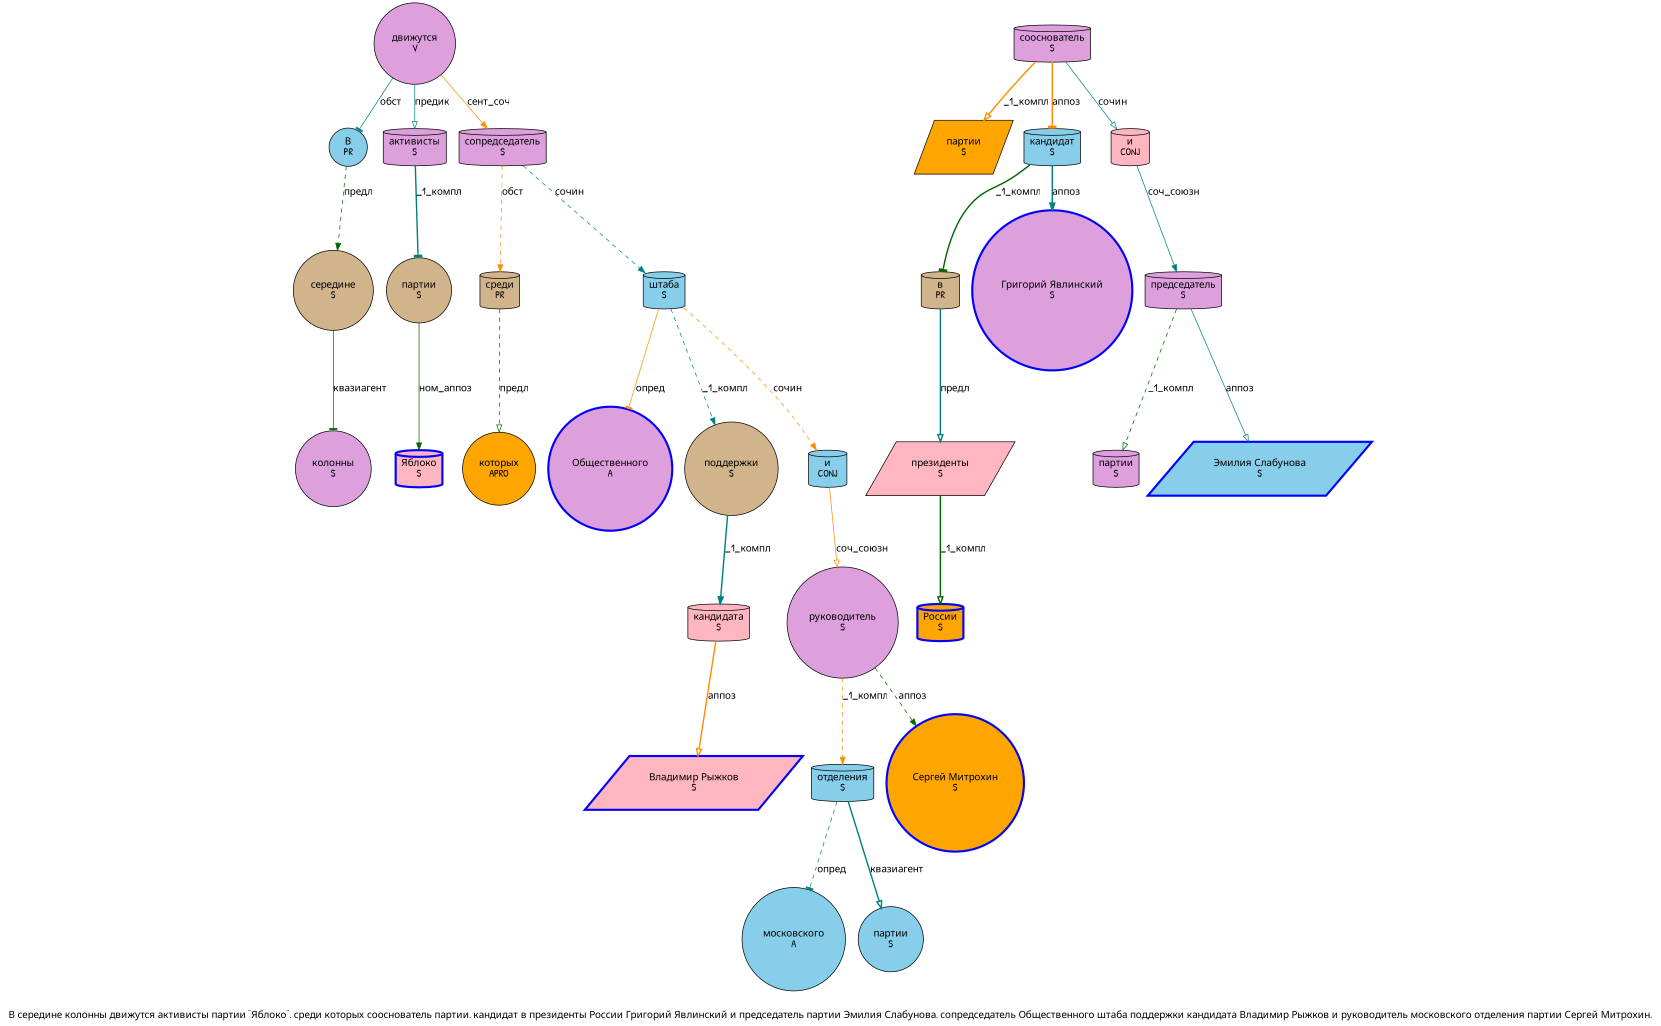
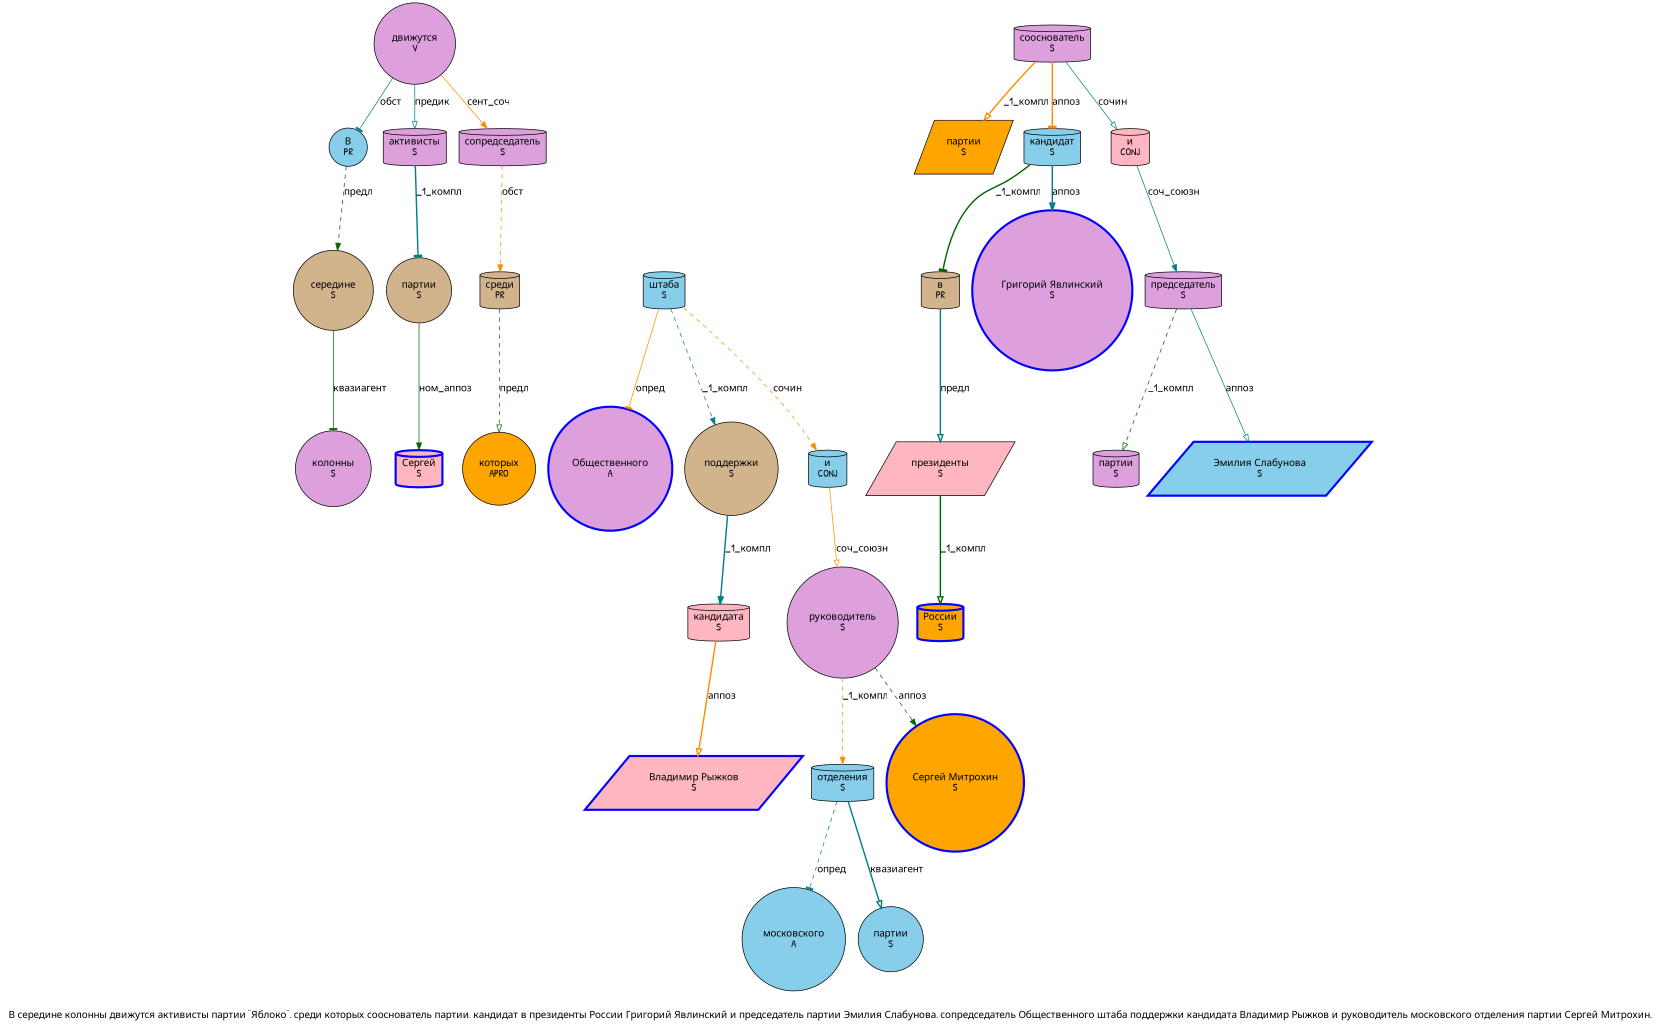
(581, 217) -> none
(419, 469) -> (419, 469)
